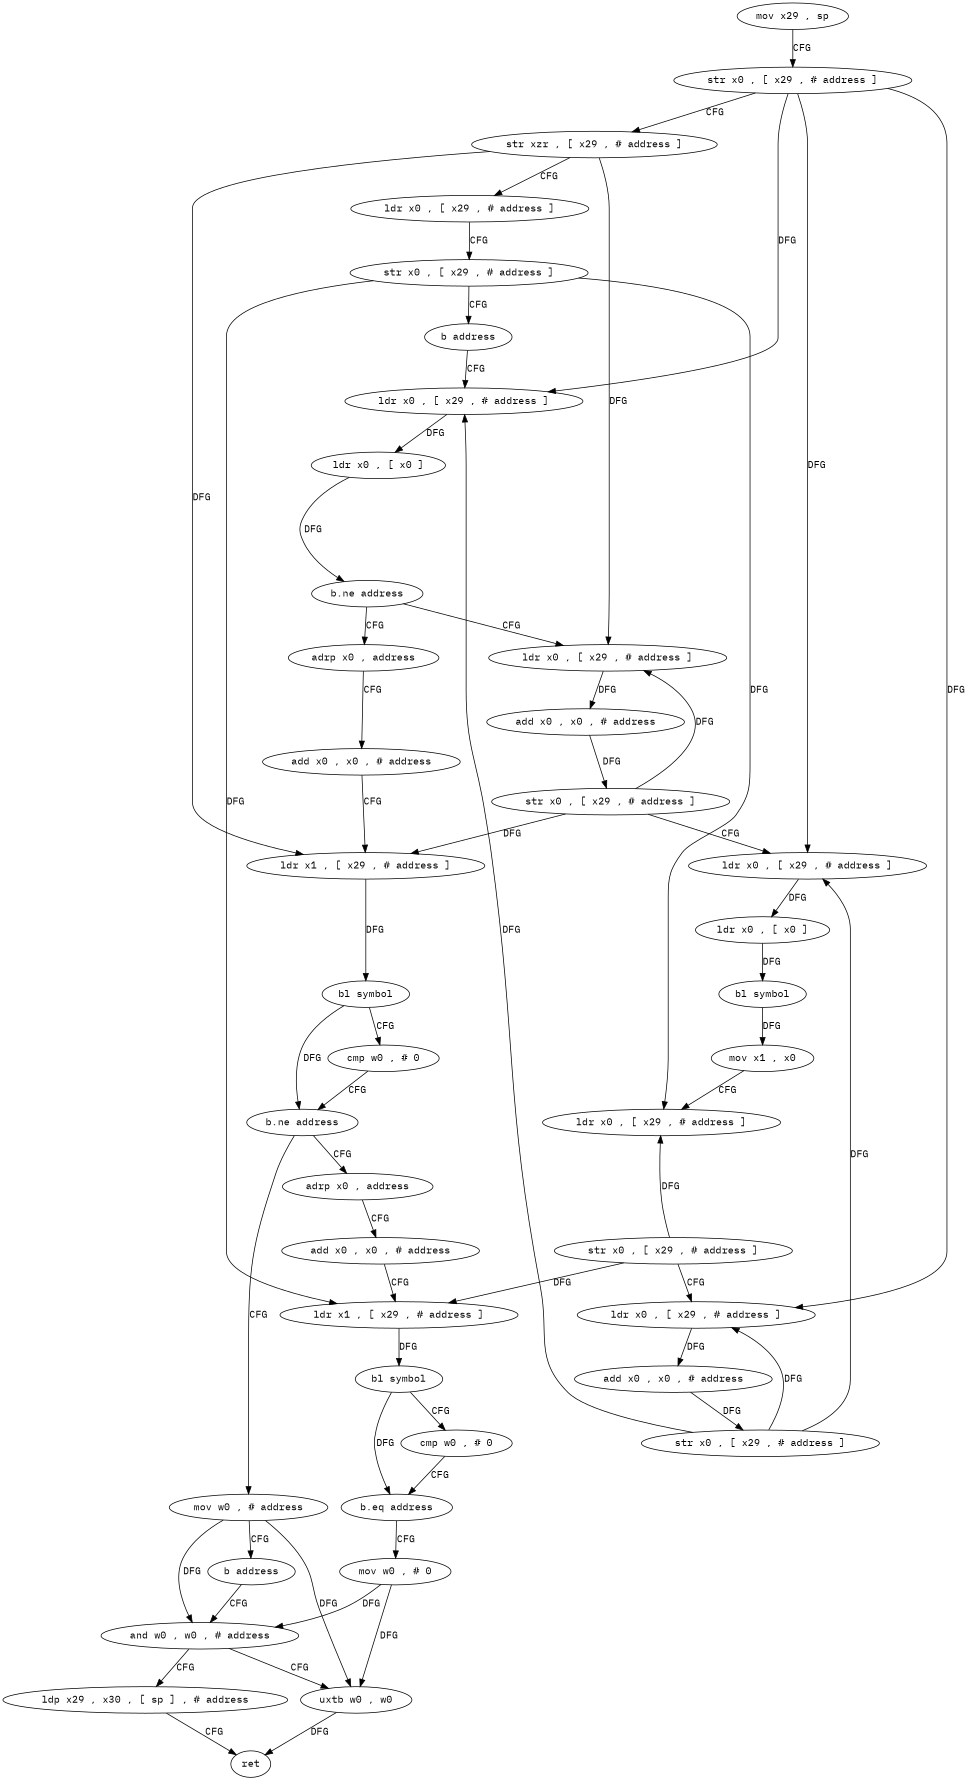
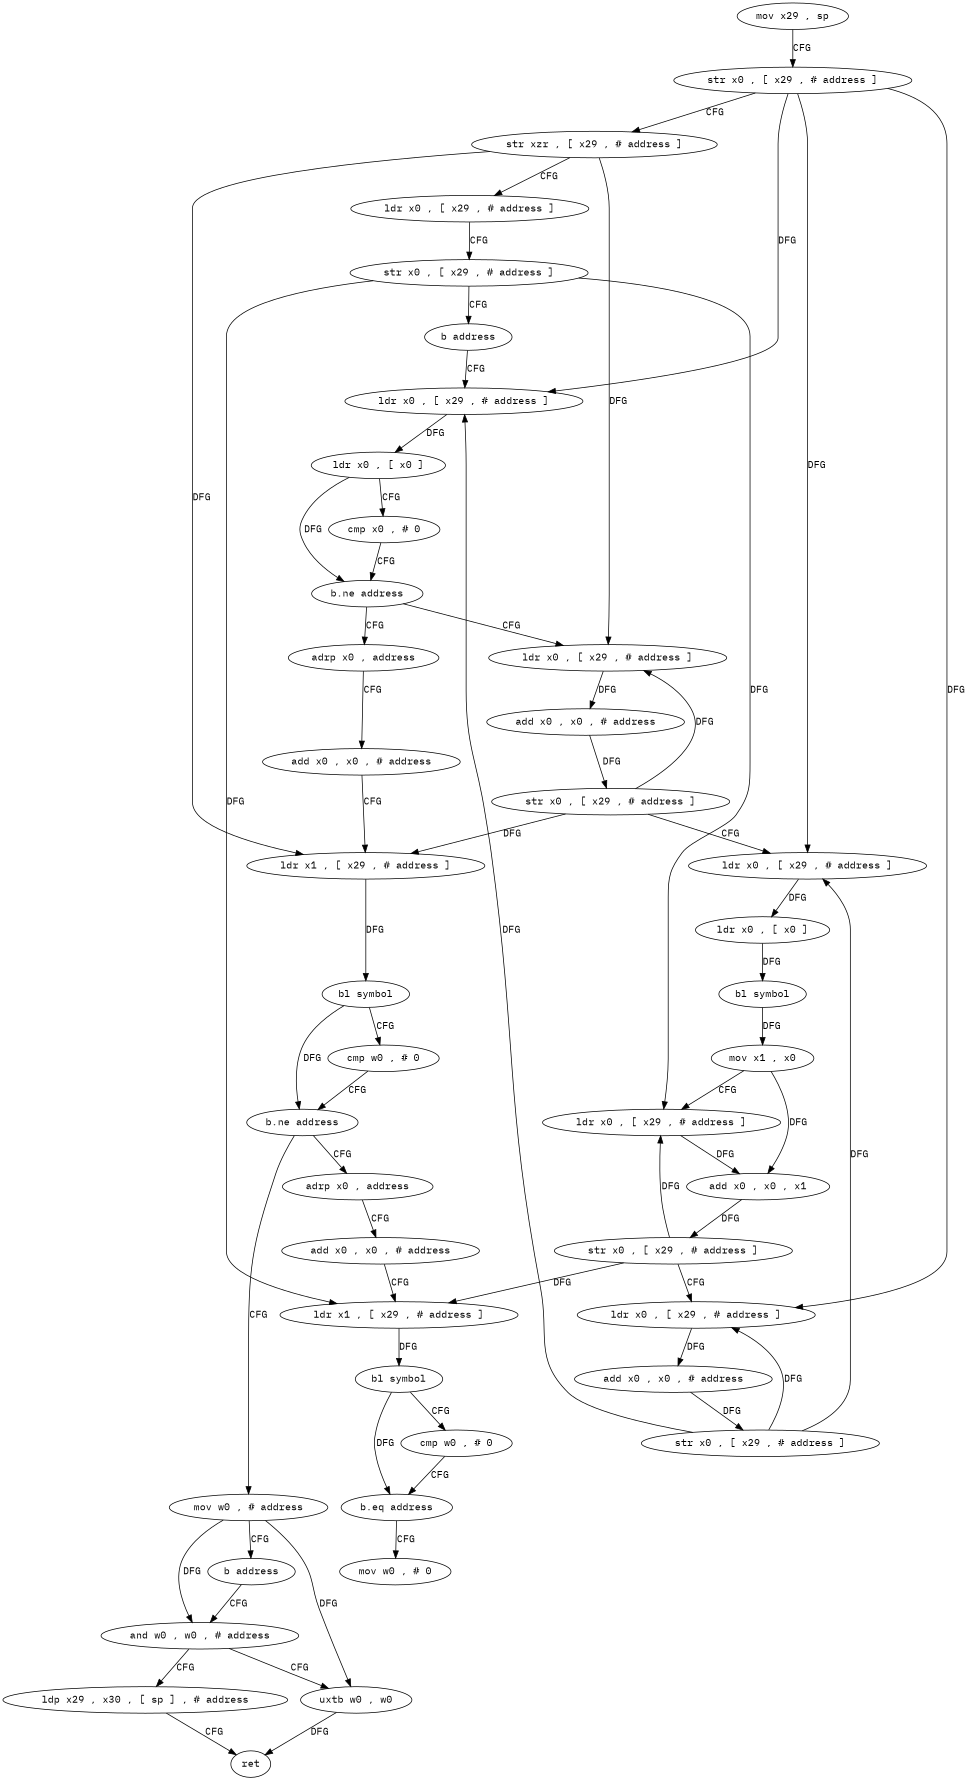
none -> (384, 530)
none -> (758, 1187)
(335, 1612) -> none
(377, 1632) -> none
